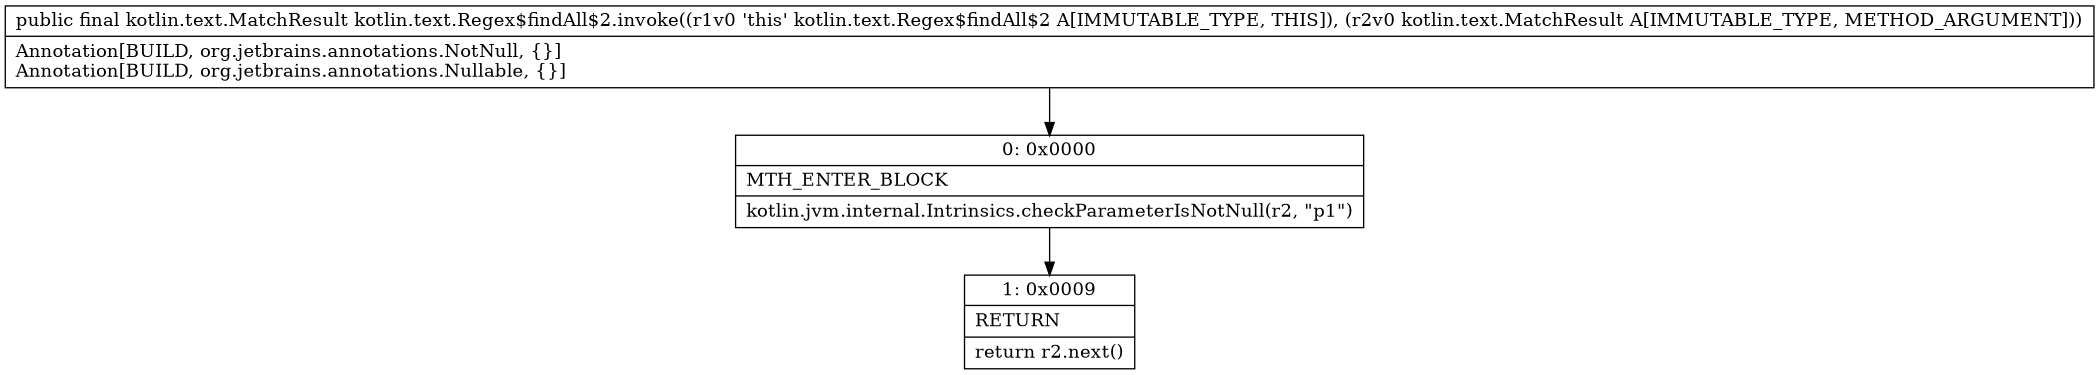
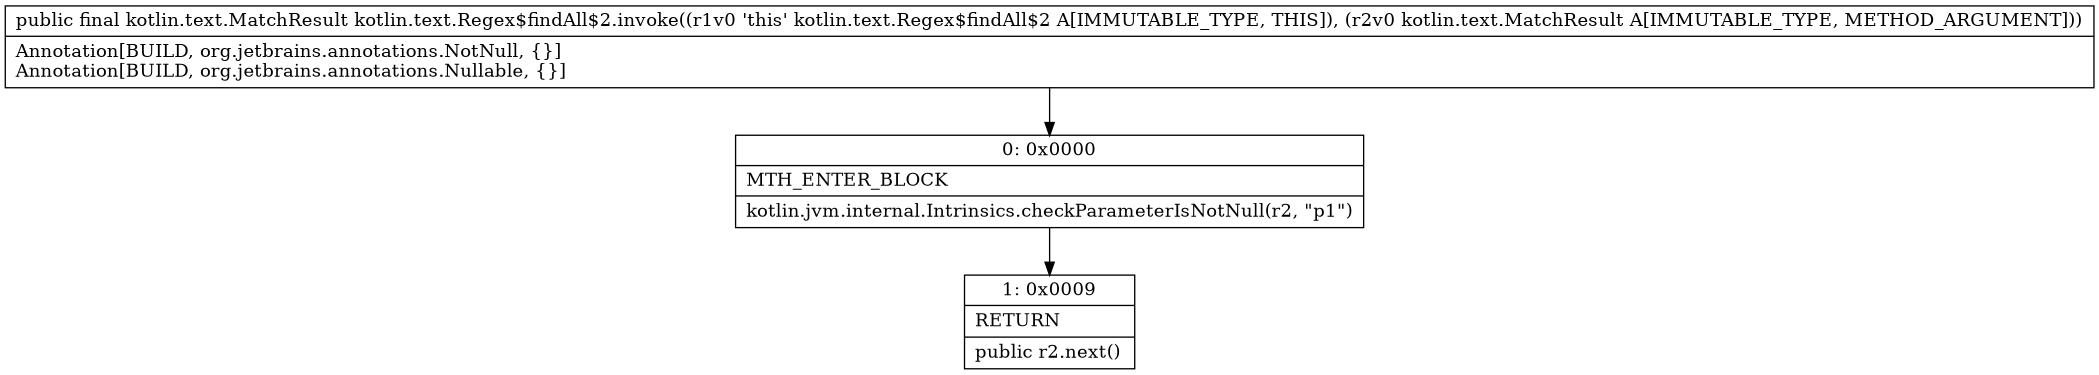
(1050, 352) -> (1048, 352)
